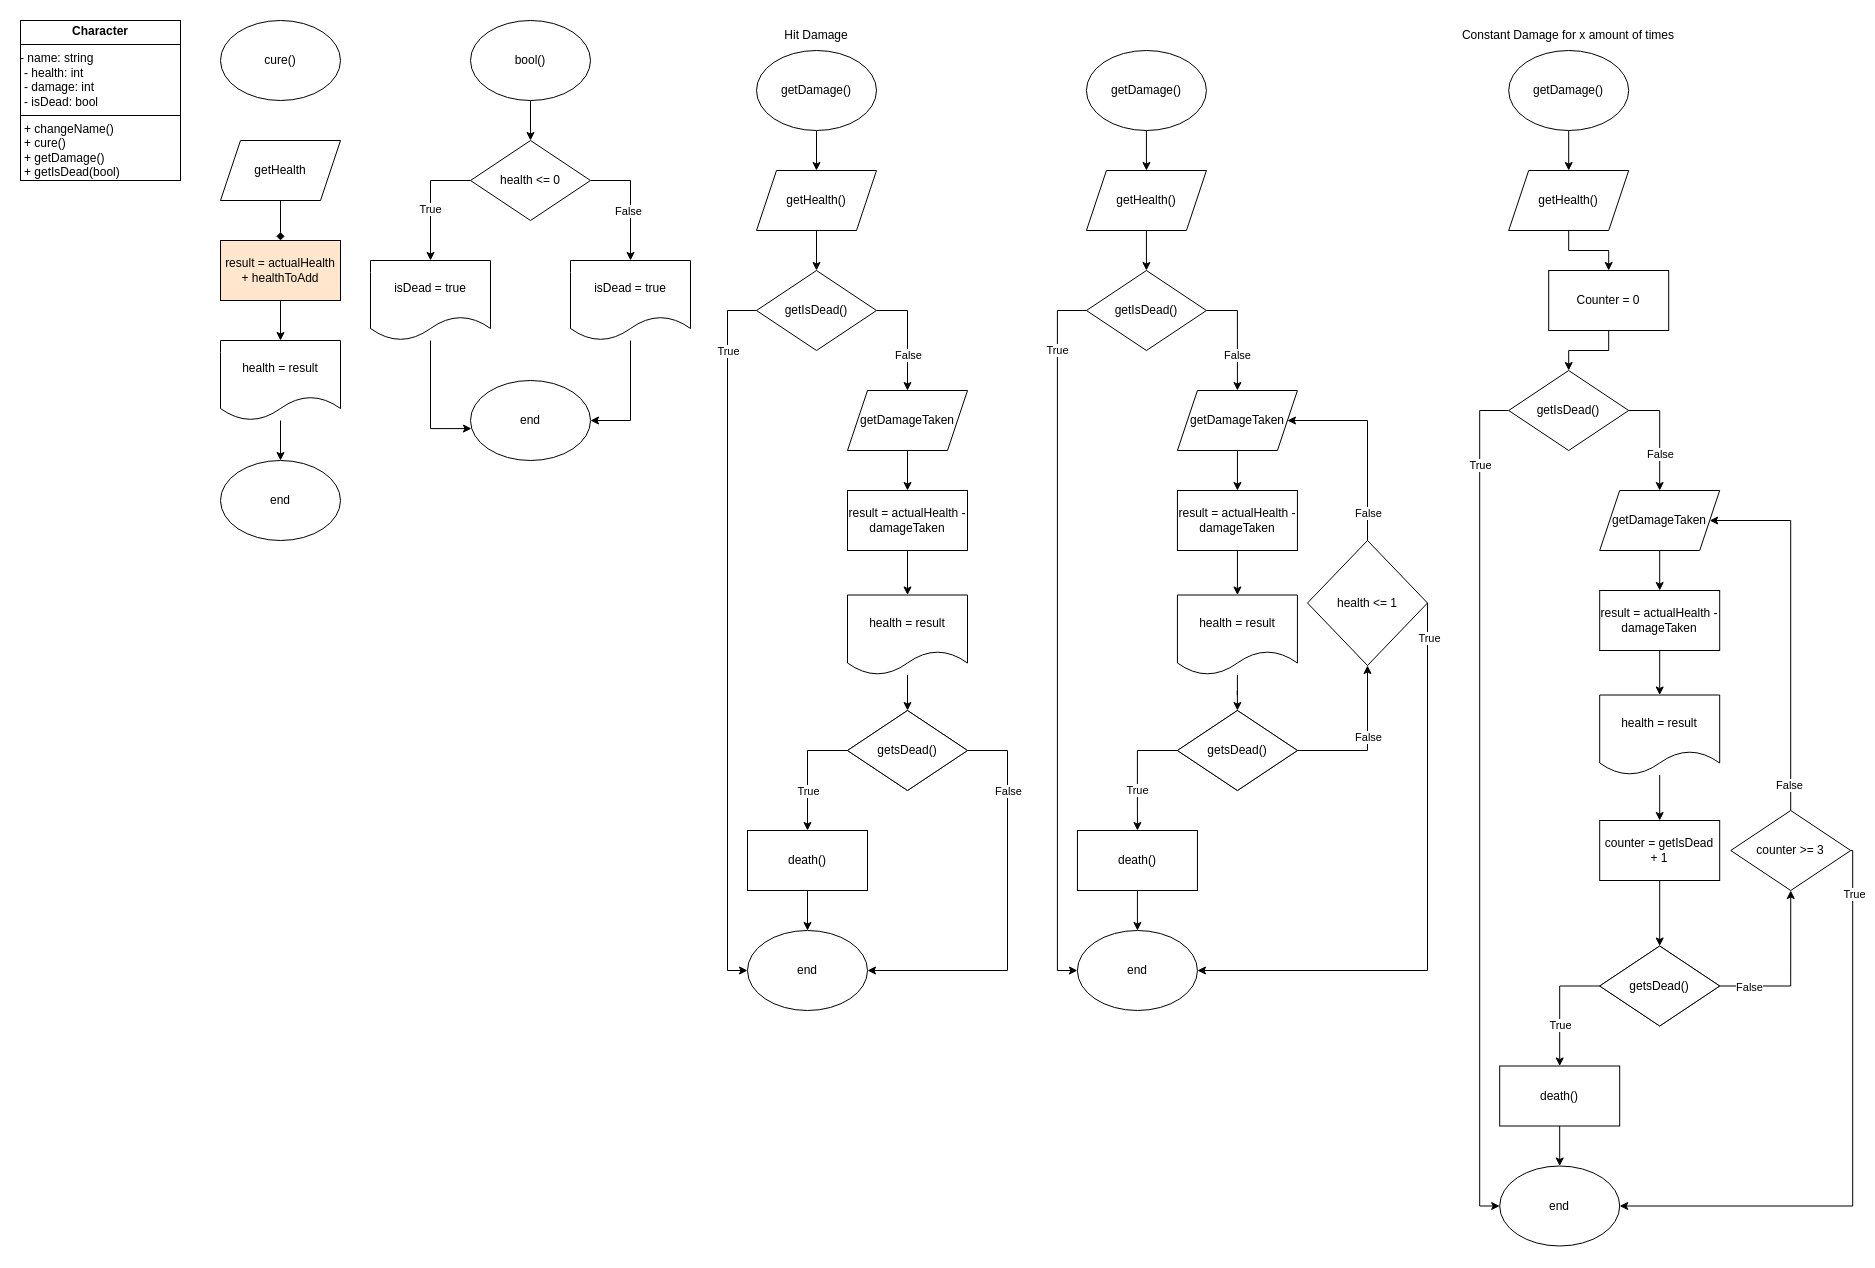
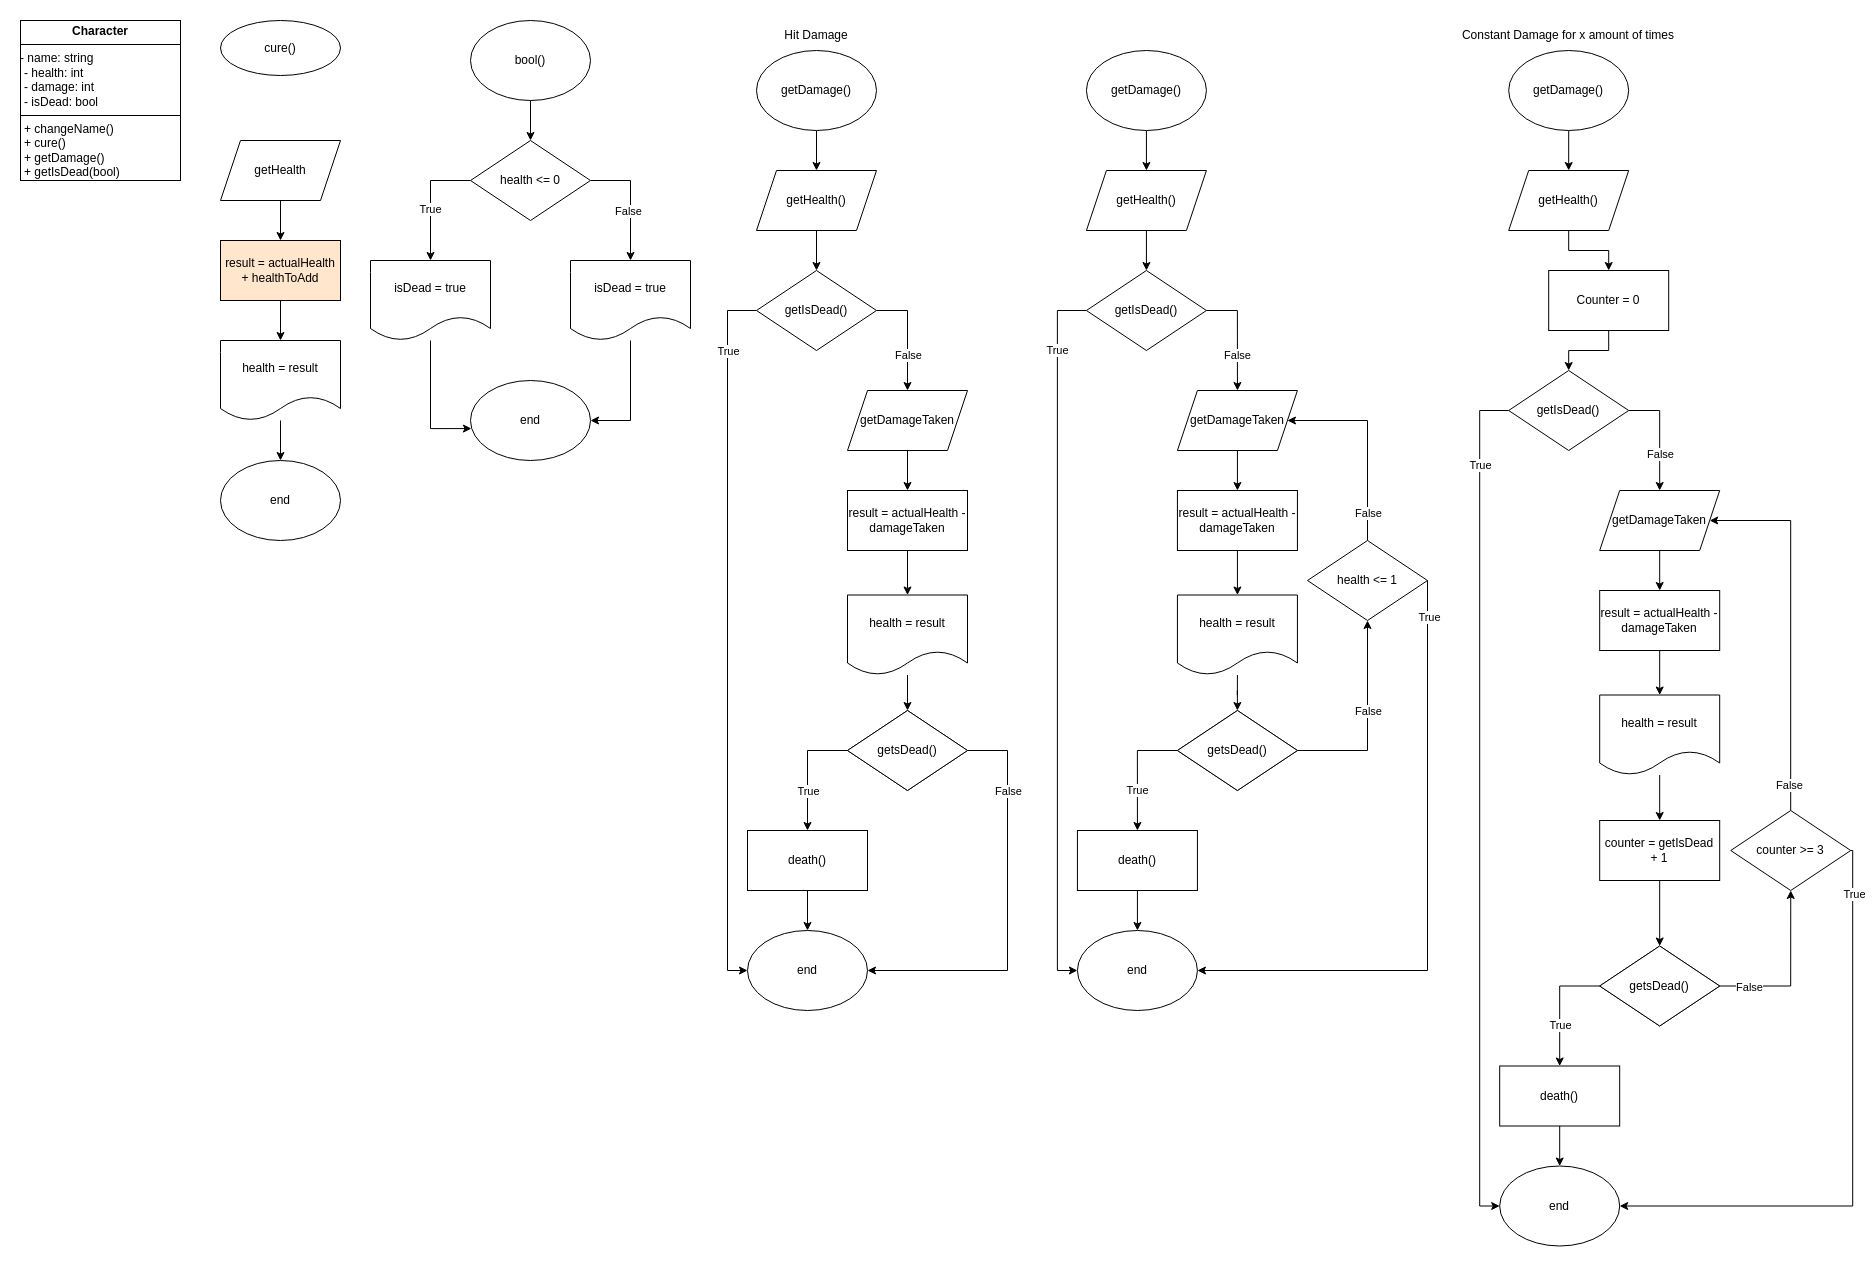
(281, 61) -> (281, 48)
(281, 232) -> (281, 232)
(1368, 603) -> (1368, 581)
